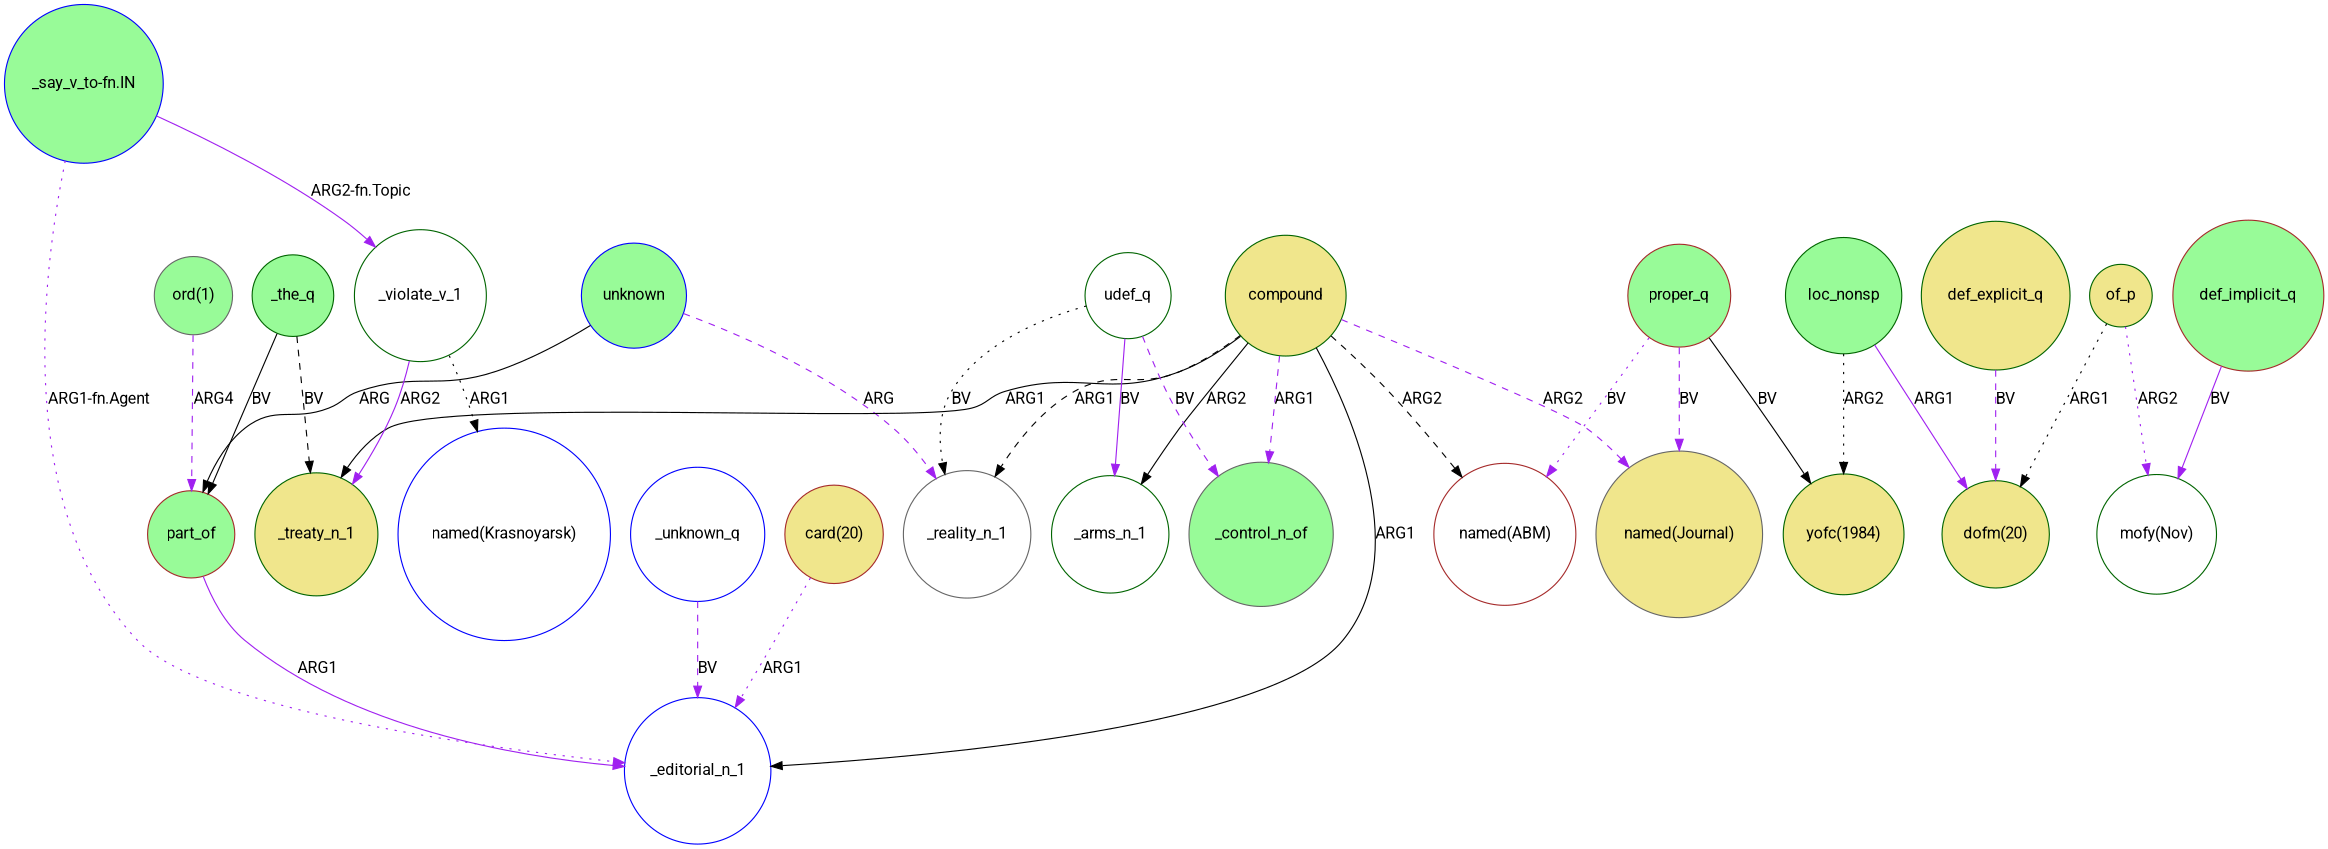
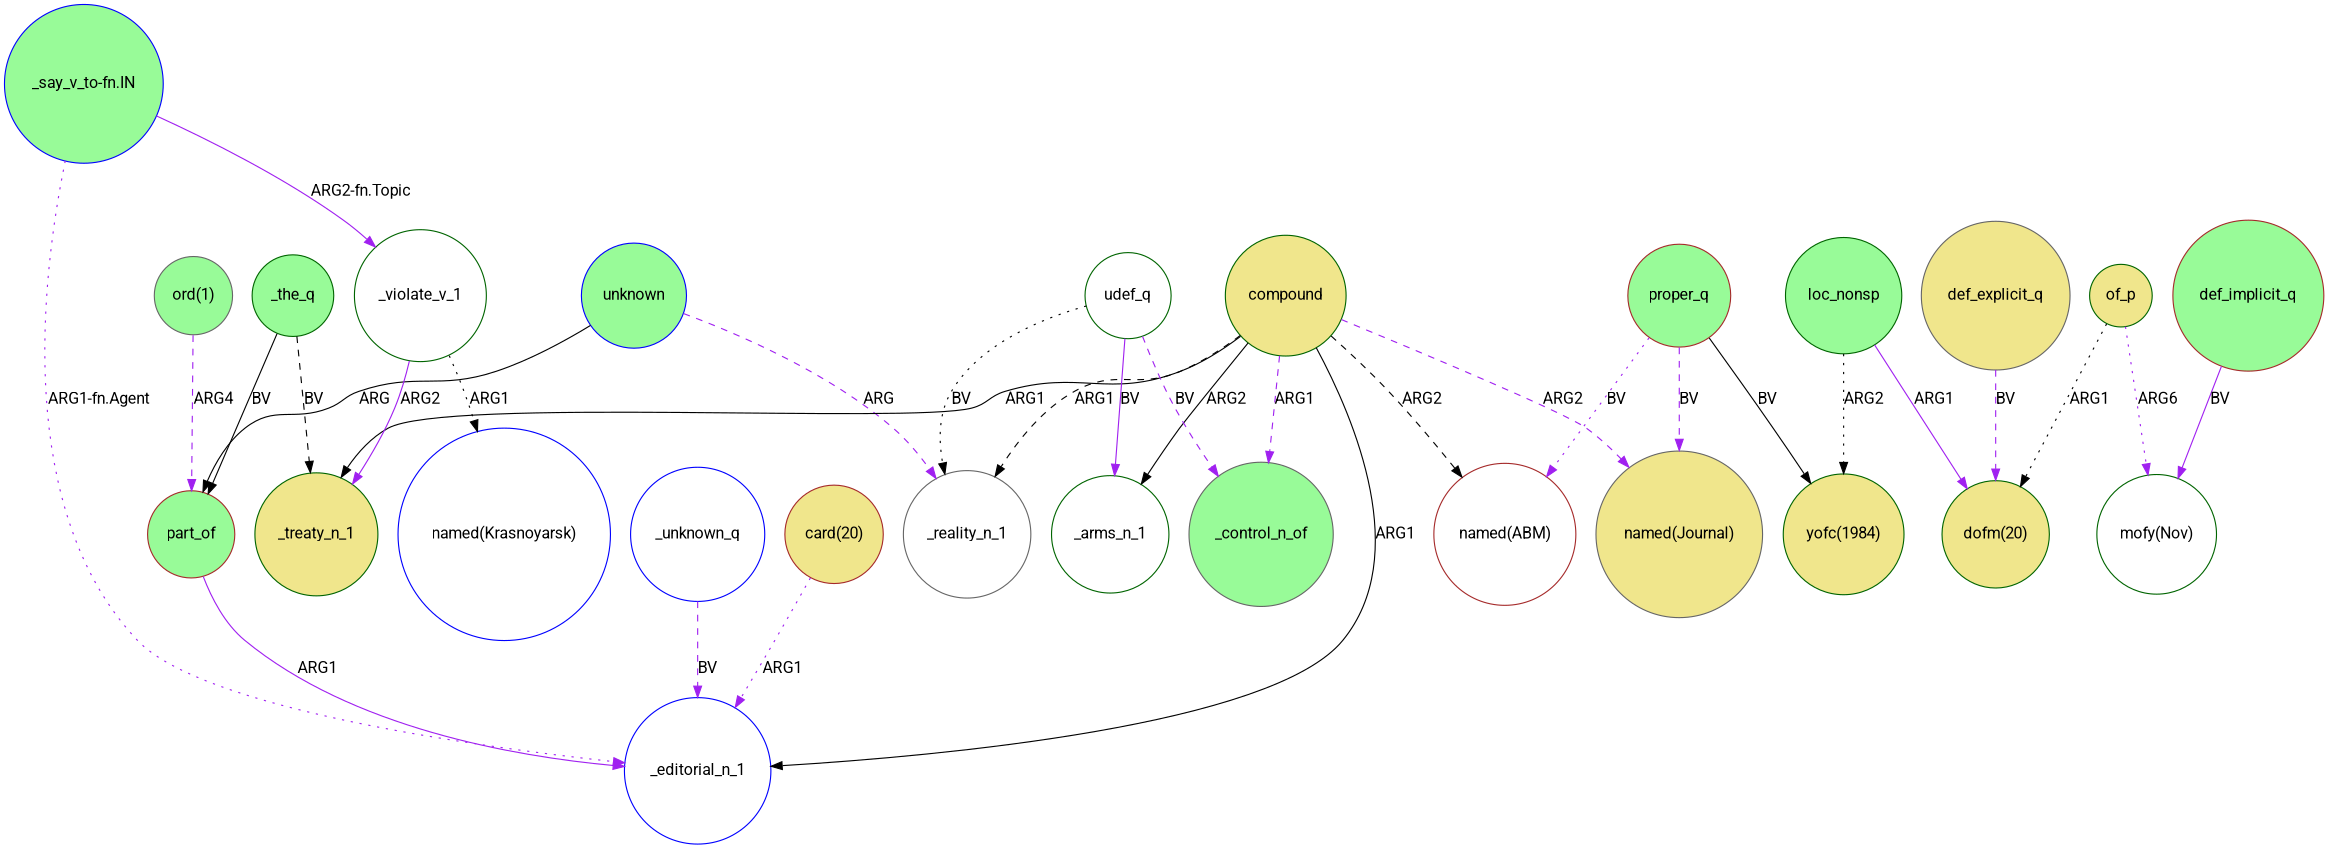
(1996, 296) -> (1996, 296)
(2158, 400) -> (2158, 400)
